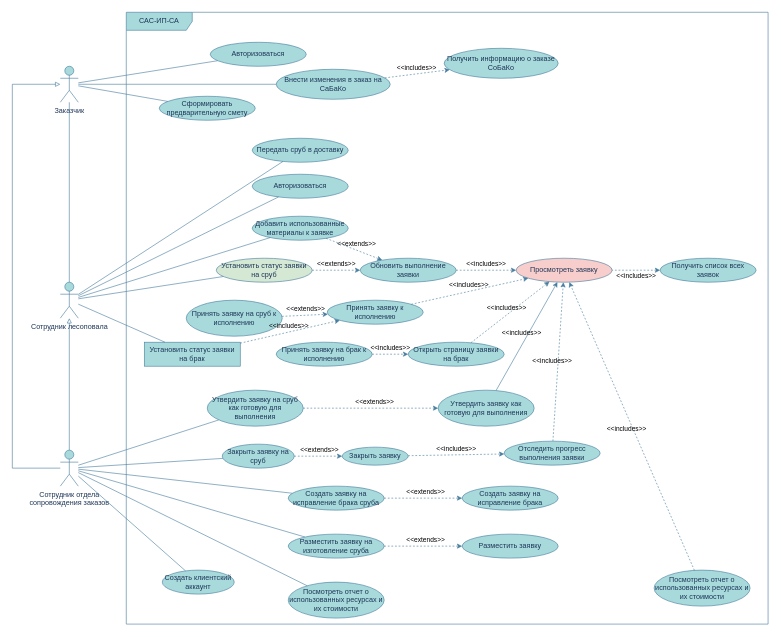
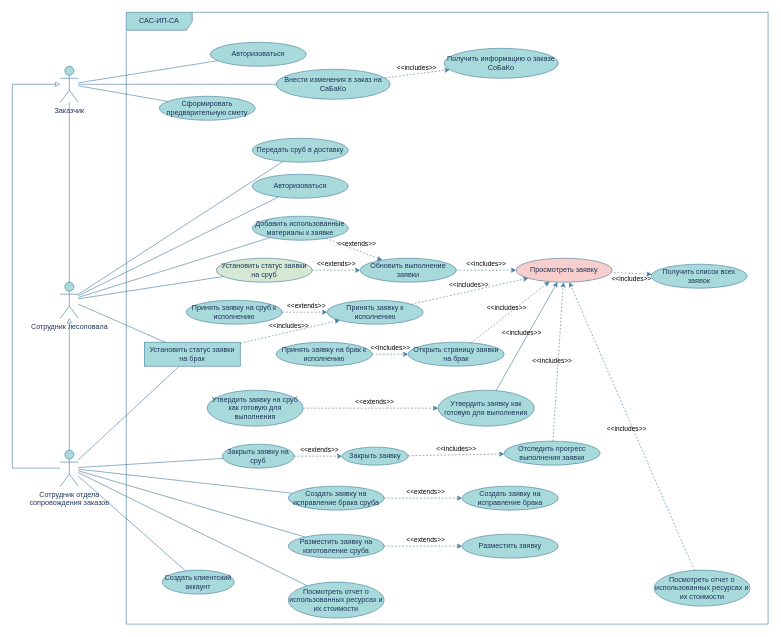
(708, 270) -> (699, 276)
(234, 318) -> (234, 312)
(148, 443) -> (128, 413)
